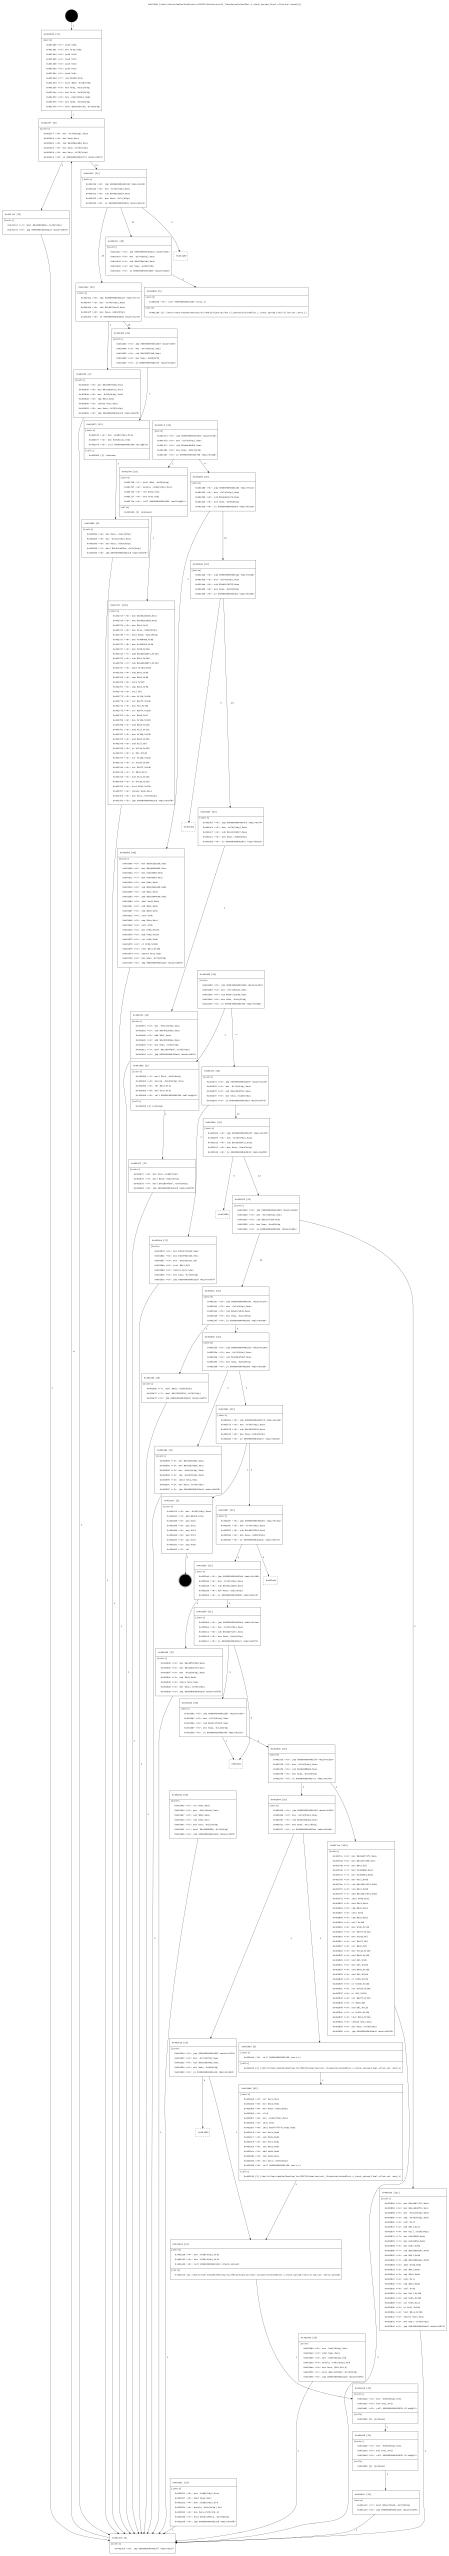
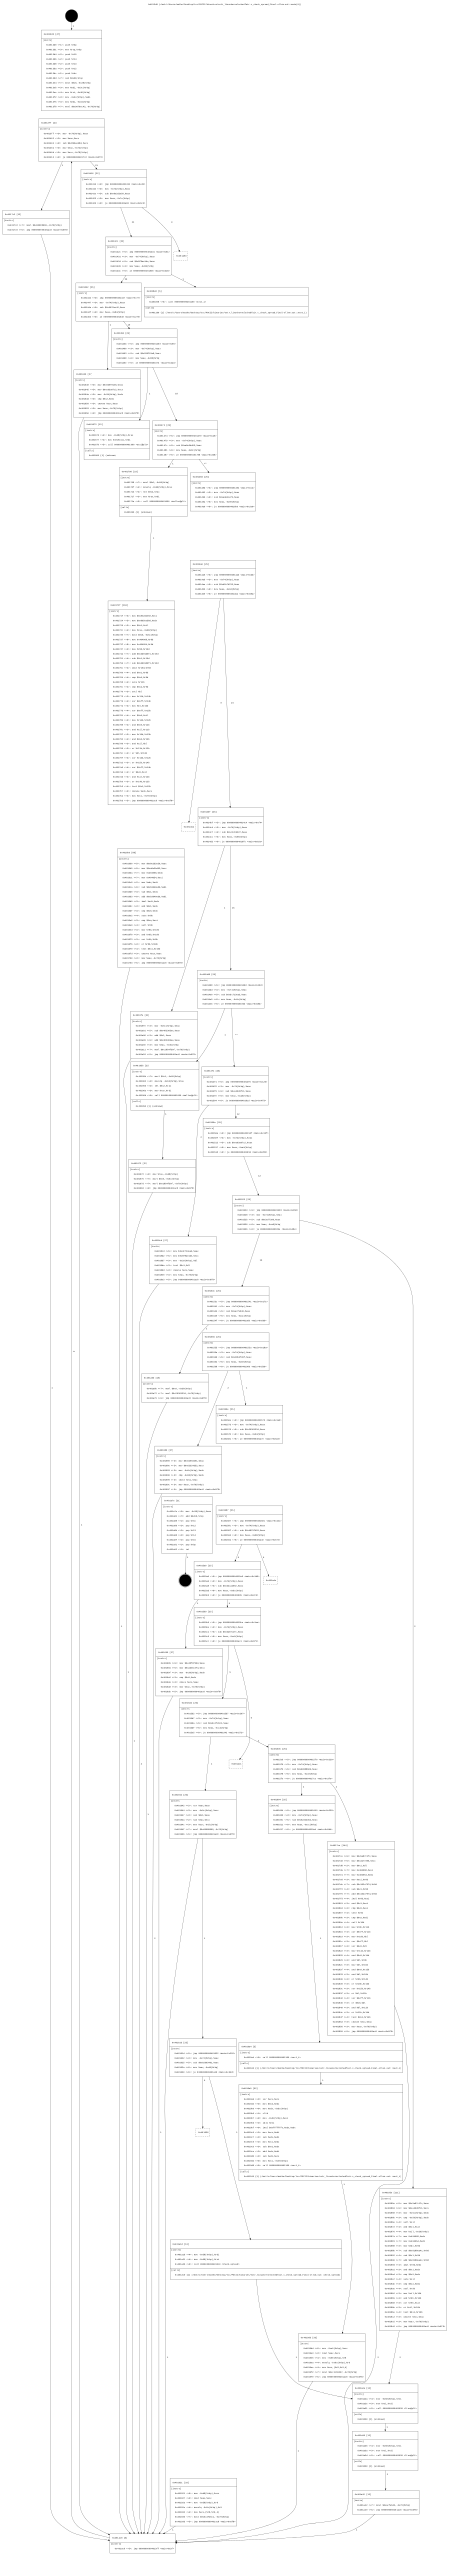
(72, 114) -> none
(99, 244) -> (124, 278)
none -> (164, 393)
(223, 535) -> none
(115, 538) -> none
(178, 676) -> none
none -> (231, 907)
(223, 1214) -> none
(236, 1328) -> none
(249, 1474) -> none
(236, 1475) -> none
(113, 1670) -> none
(228, 1747) -> (208, 1763)
(253, 1935) -> (203, 1938)
(281, 2209) -> (352, 2256)
(397, 2531) -> (394, 2356)
